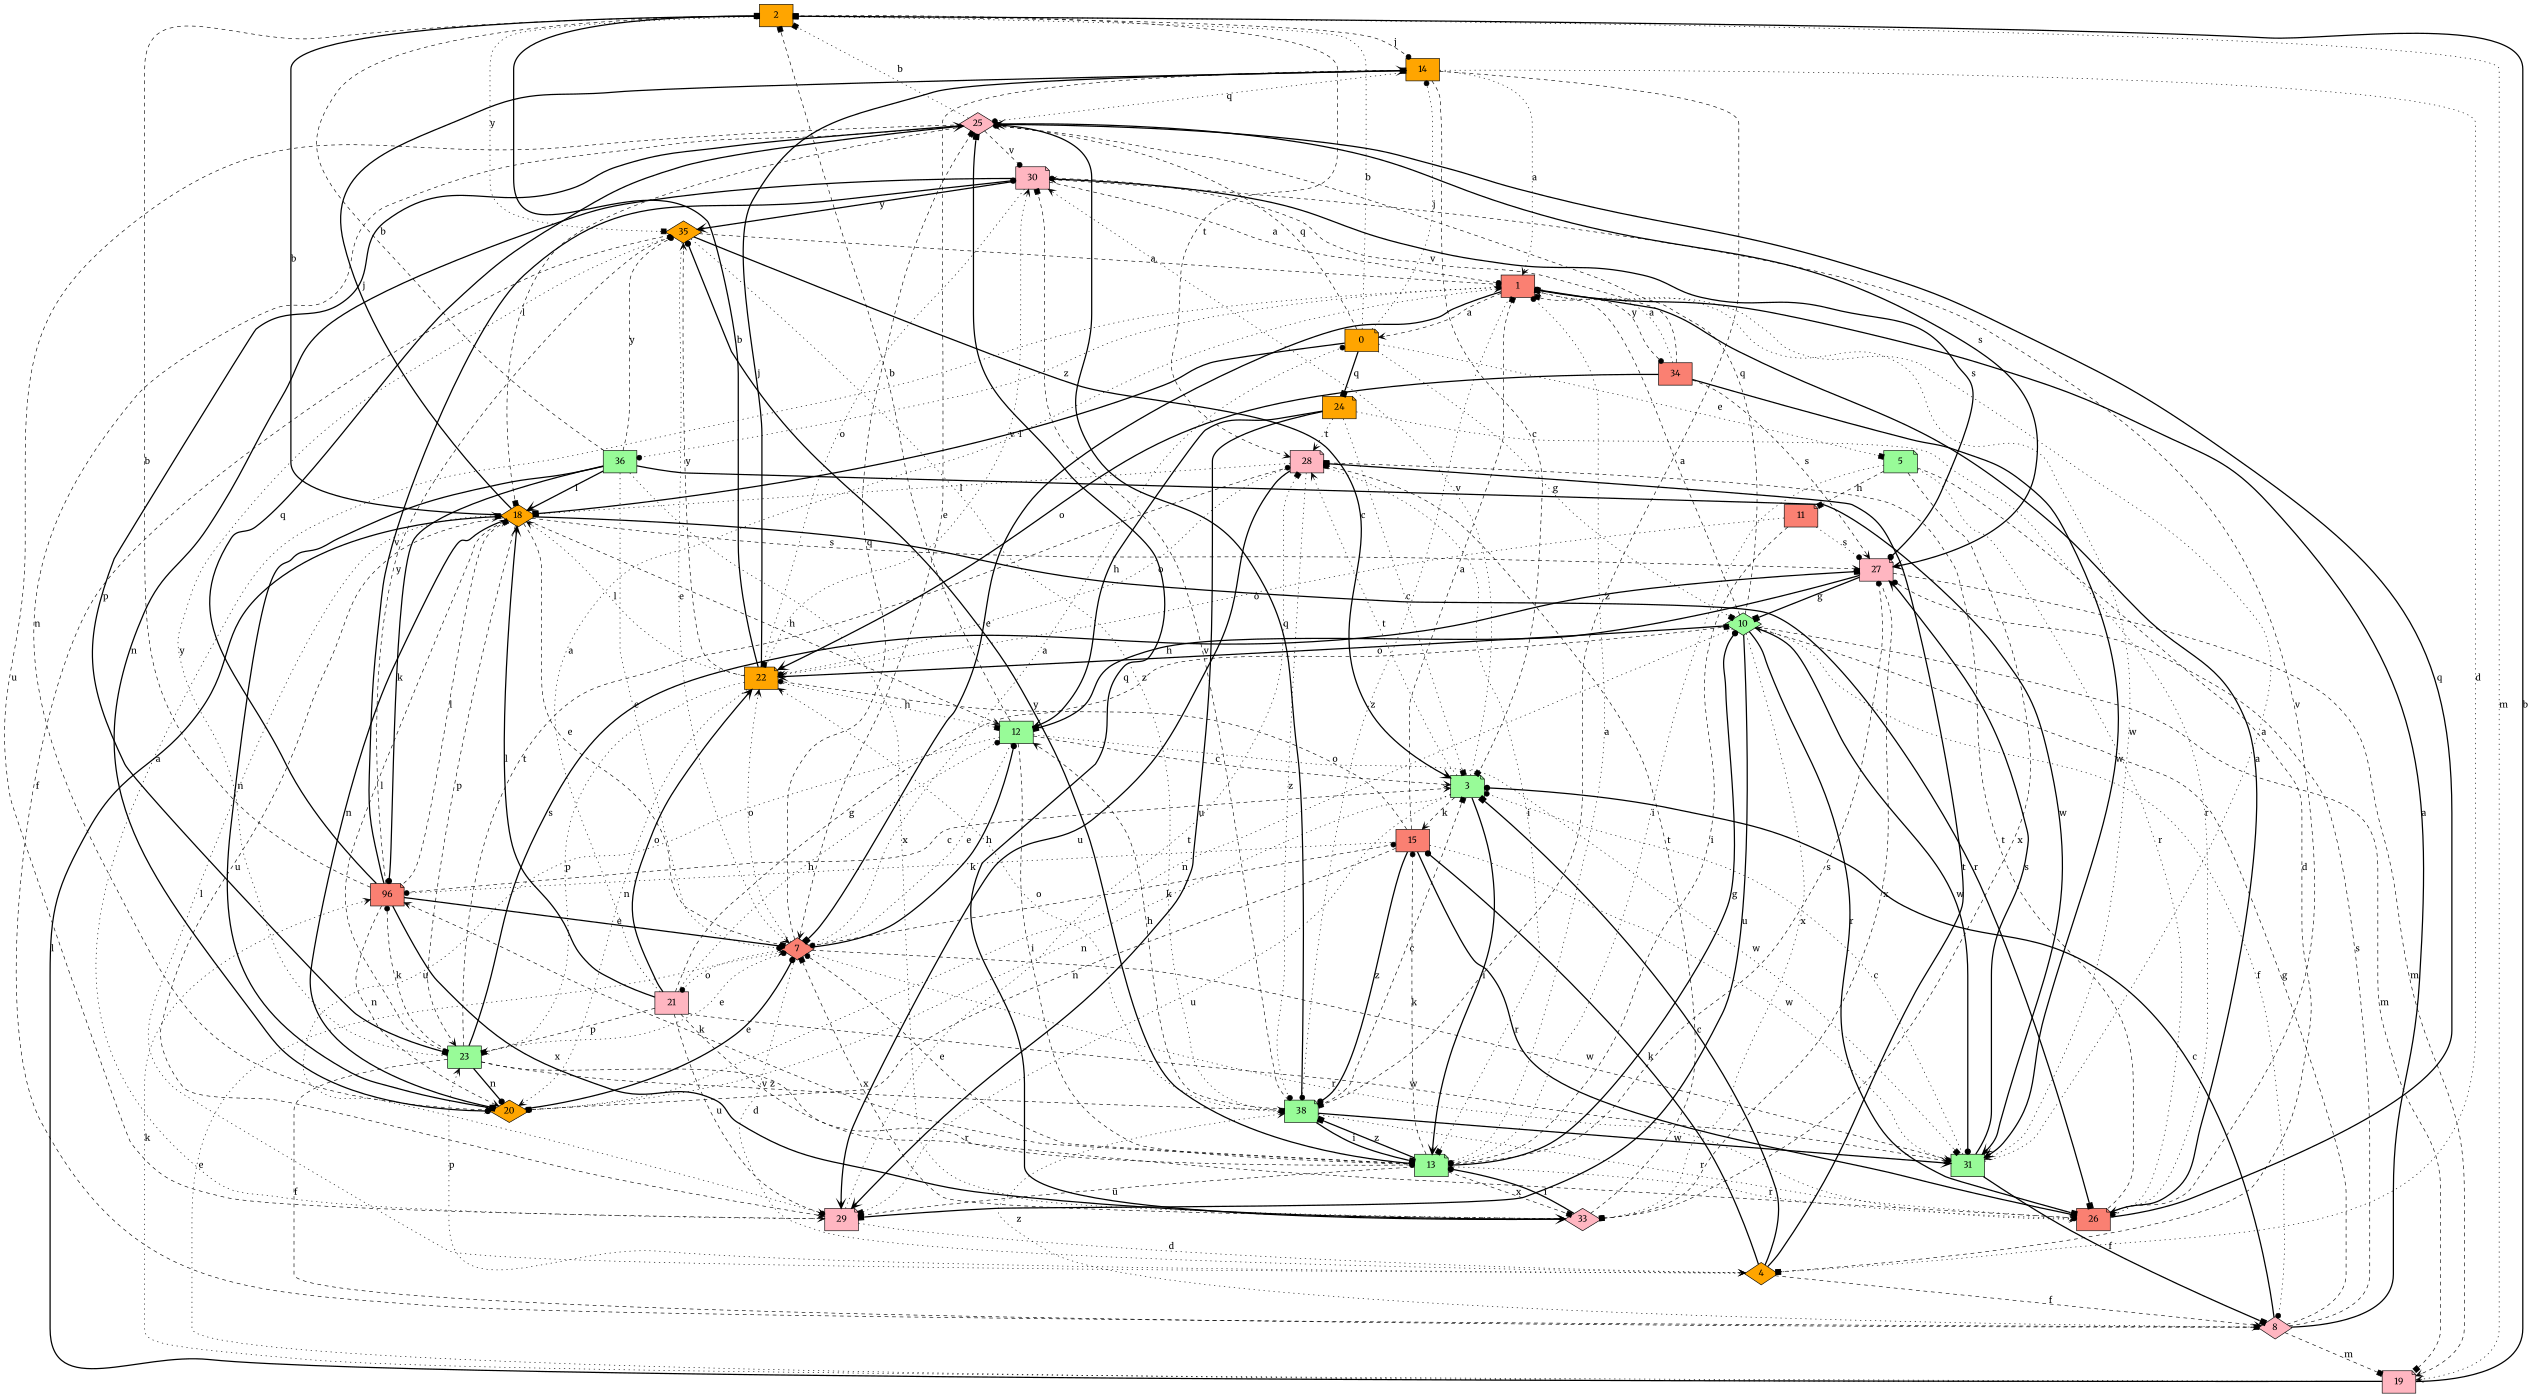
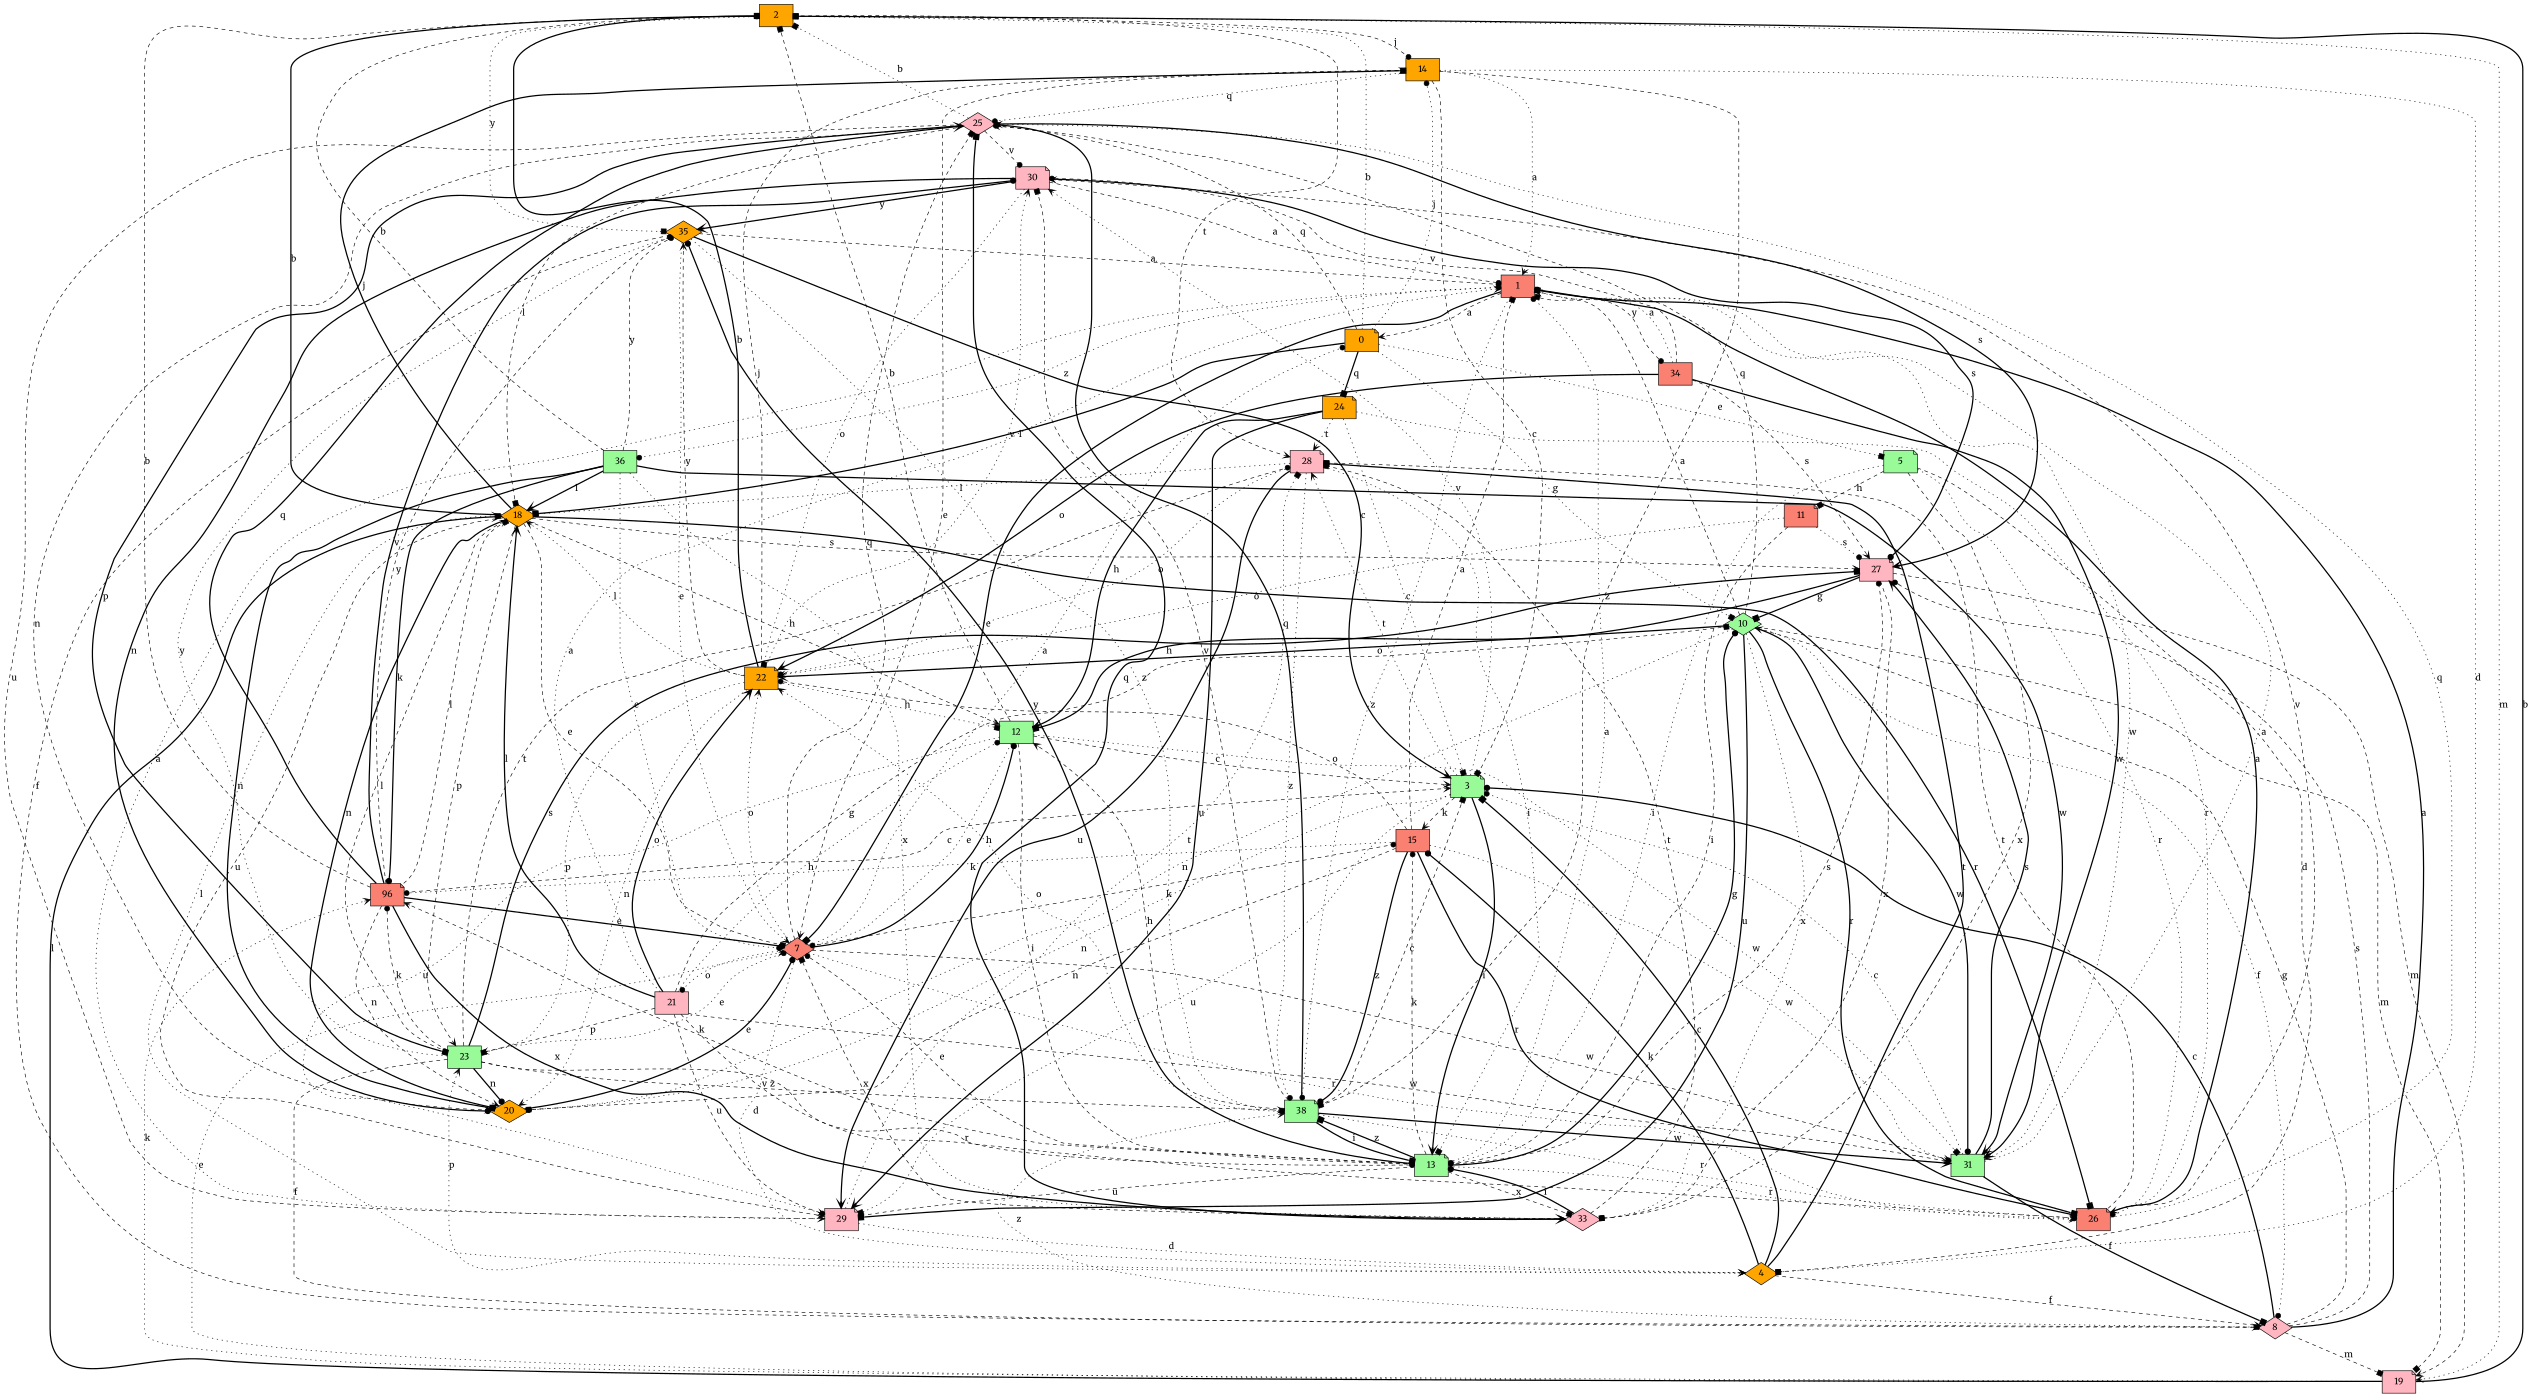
(828, 125) -> (828, 125)
(2136, 393) -> (2136, 393)
